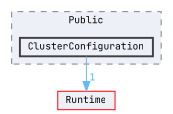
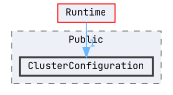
(86, 70) -> (86, 37)
